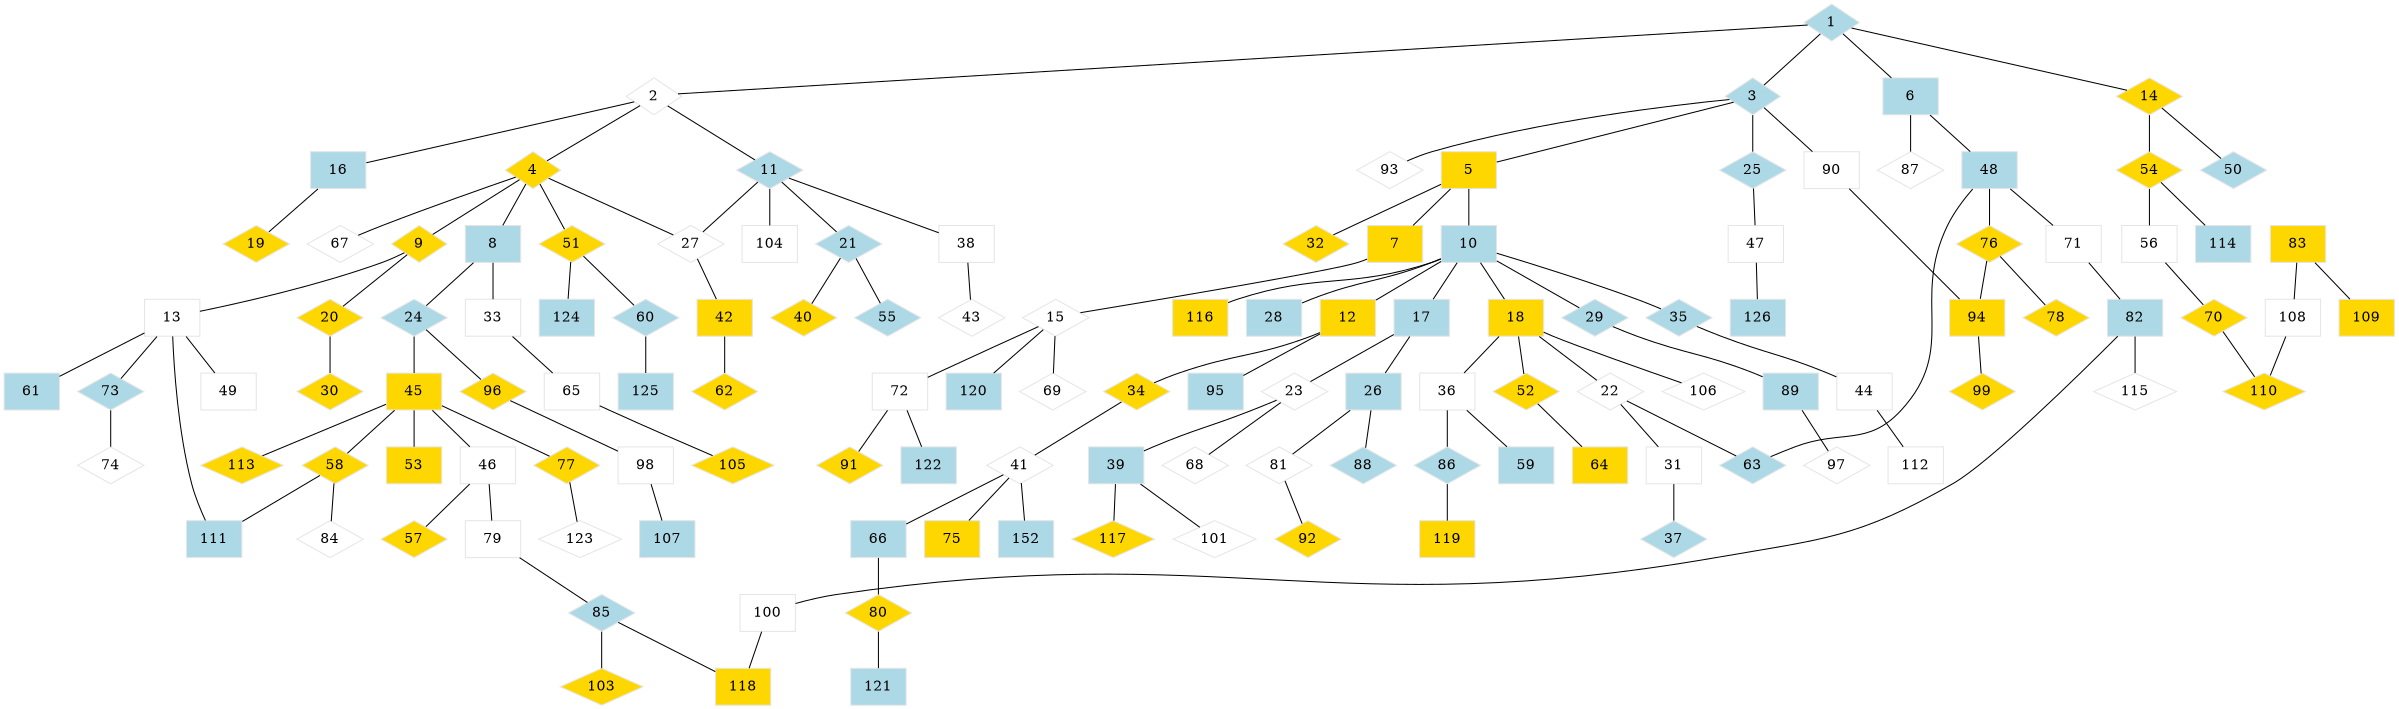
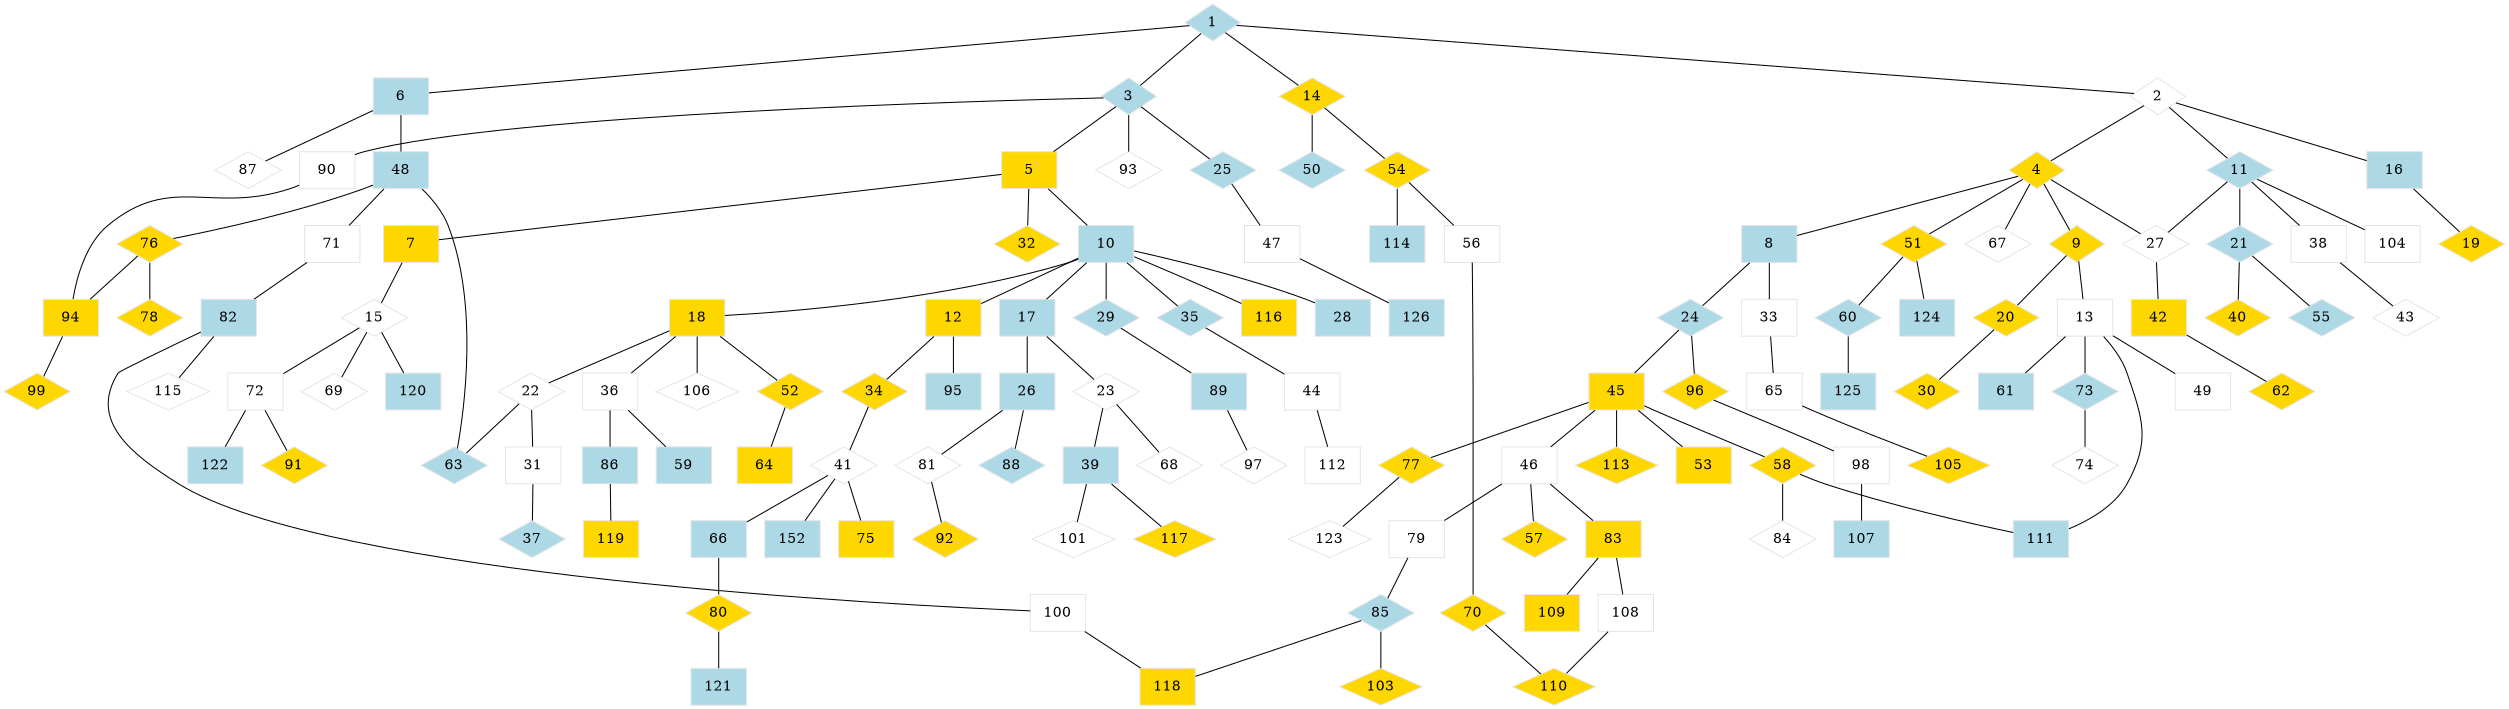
(1447, 465) -> (610, 465)
none -> (1572, 502)
